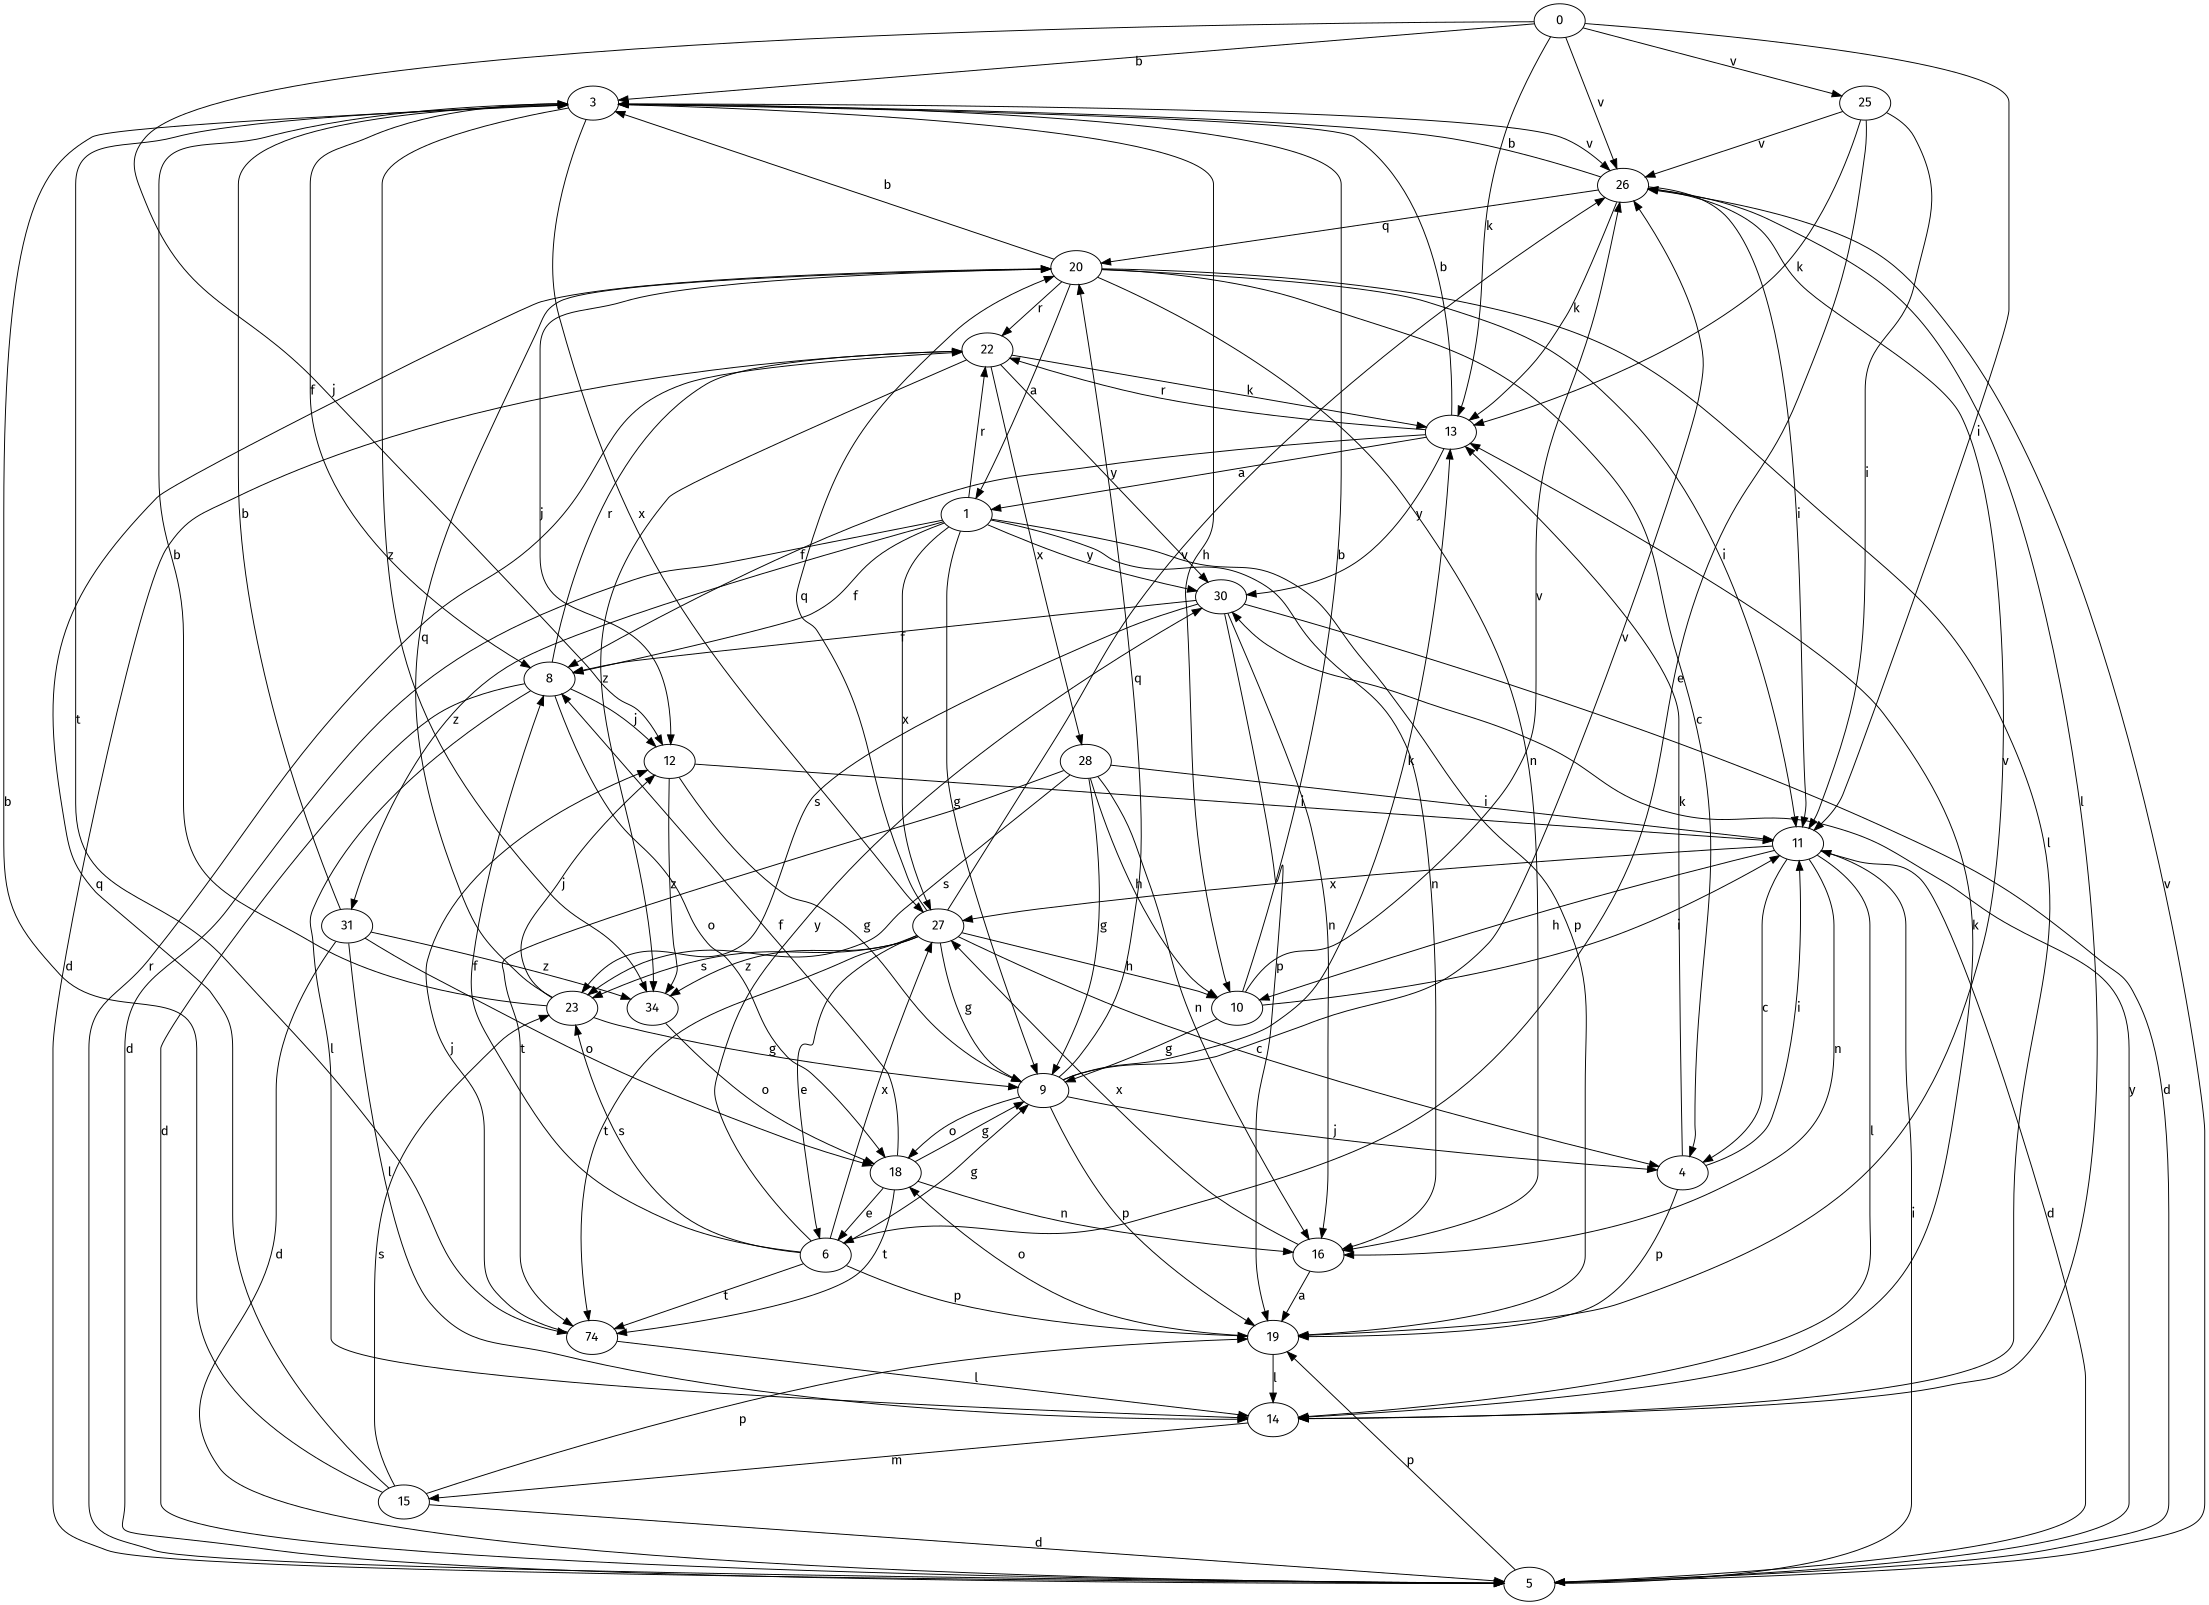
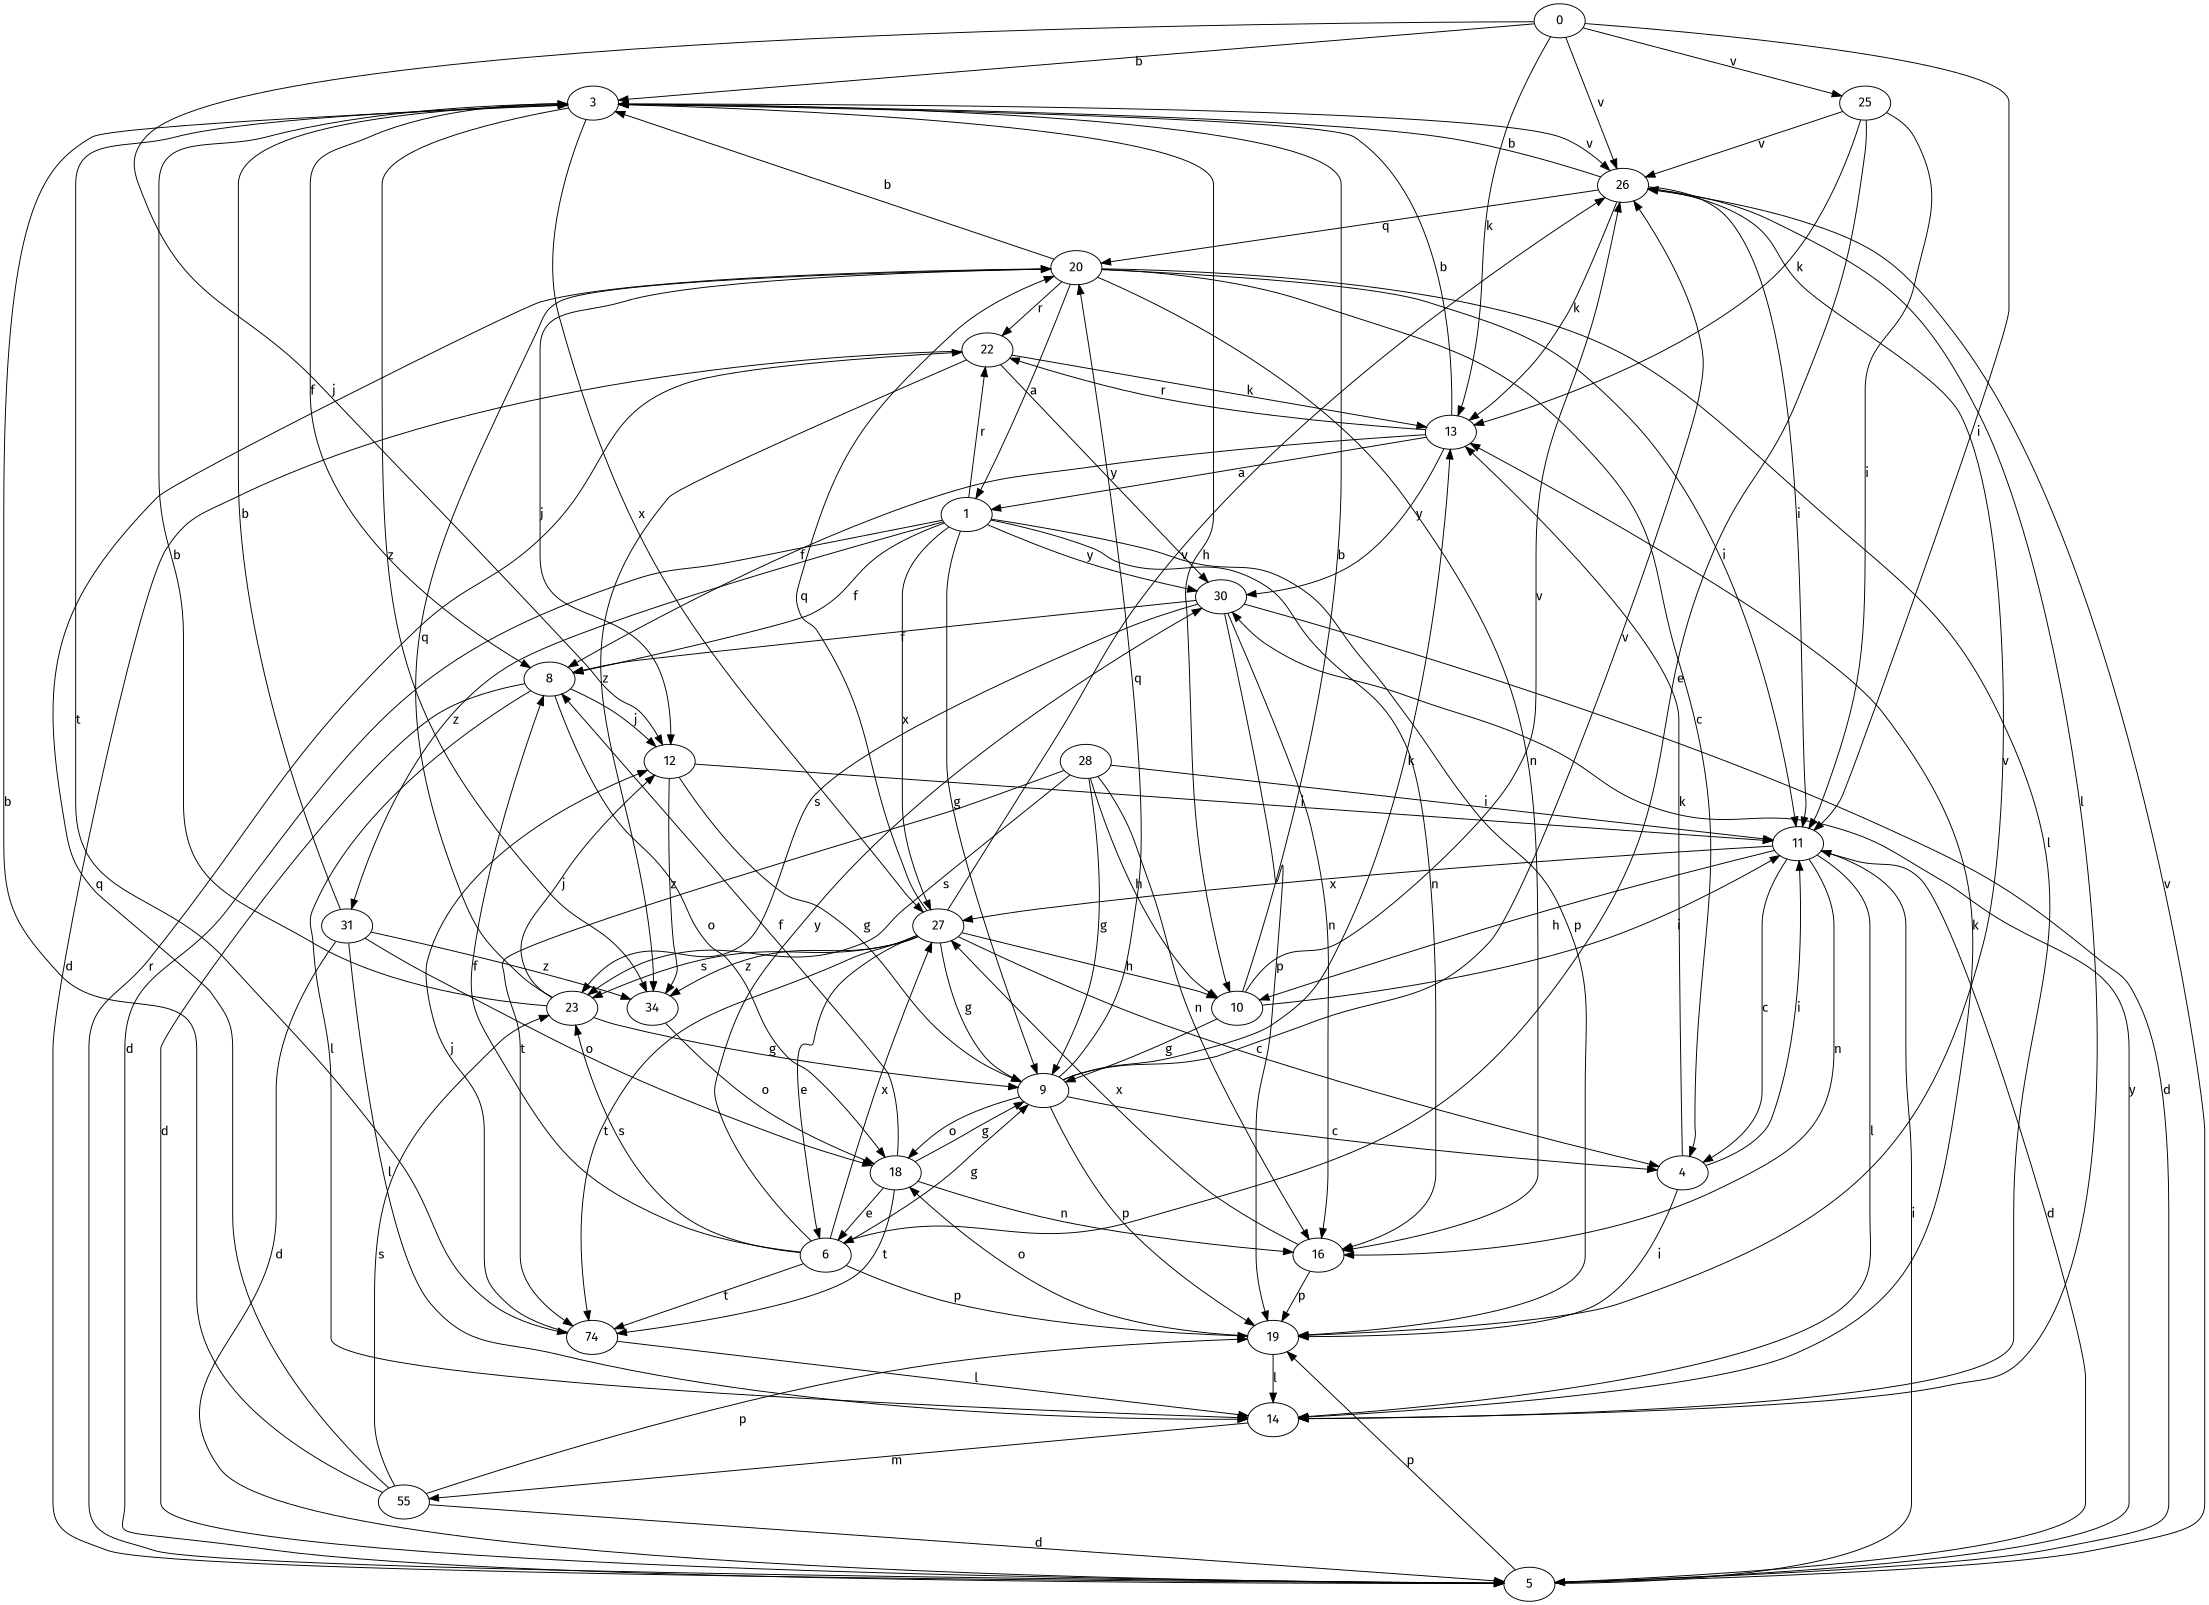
(676, 407) -> none
(1034, 551) -> none
(1335, 1132) -> (1335, 1132)
(1659, 1255) -> (1659, 1255)
(1302, 1296) -> (1302, 1296)
(404, 1502) -> (404, 1502)
